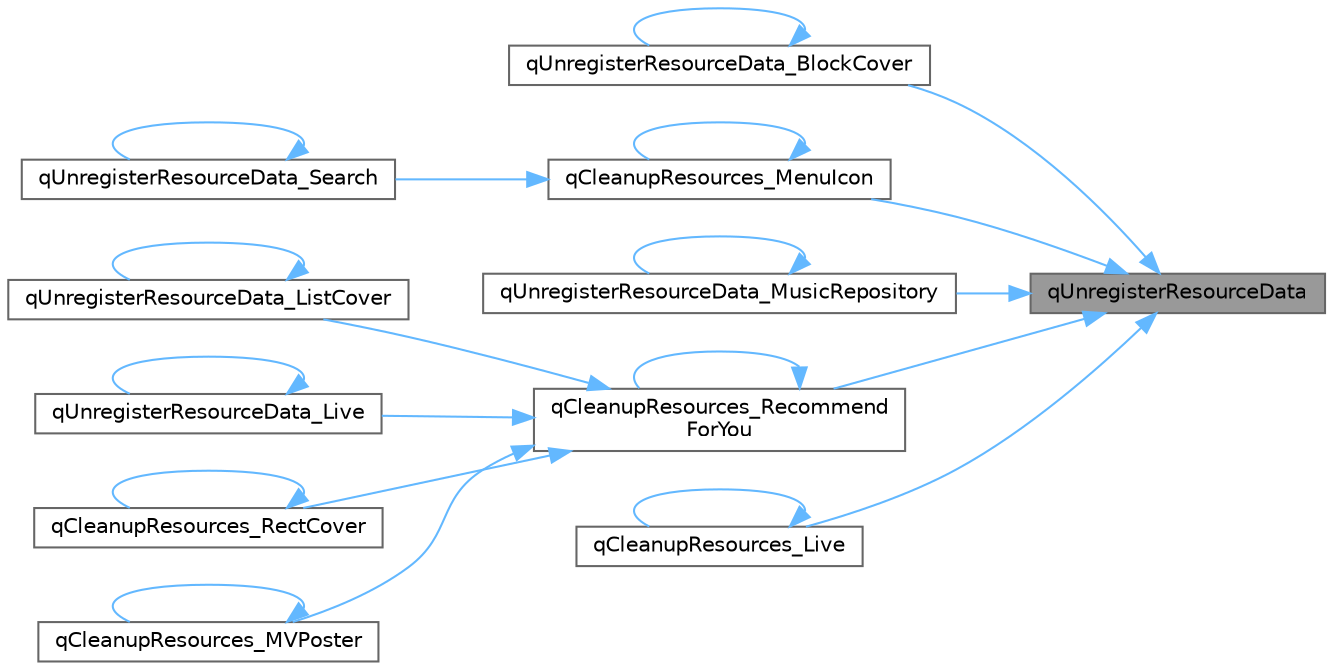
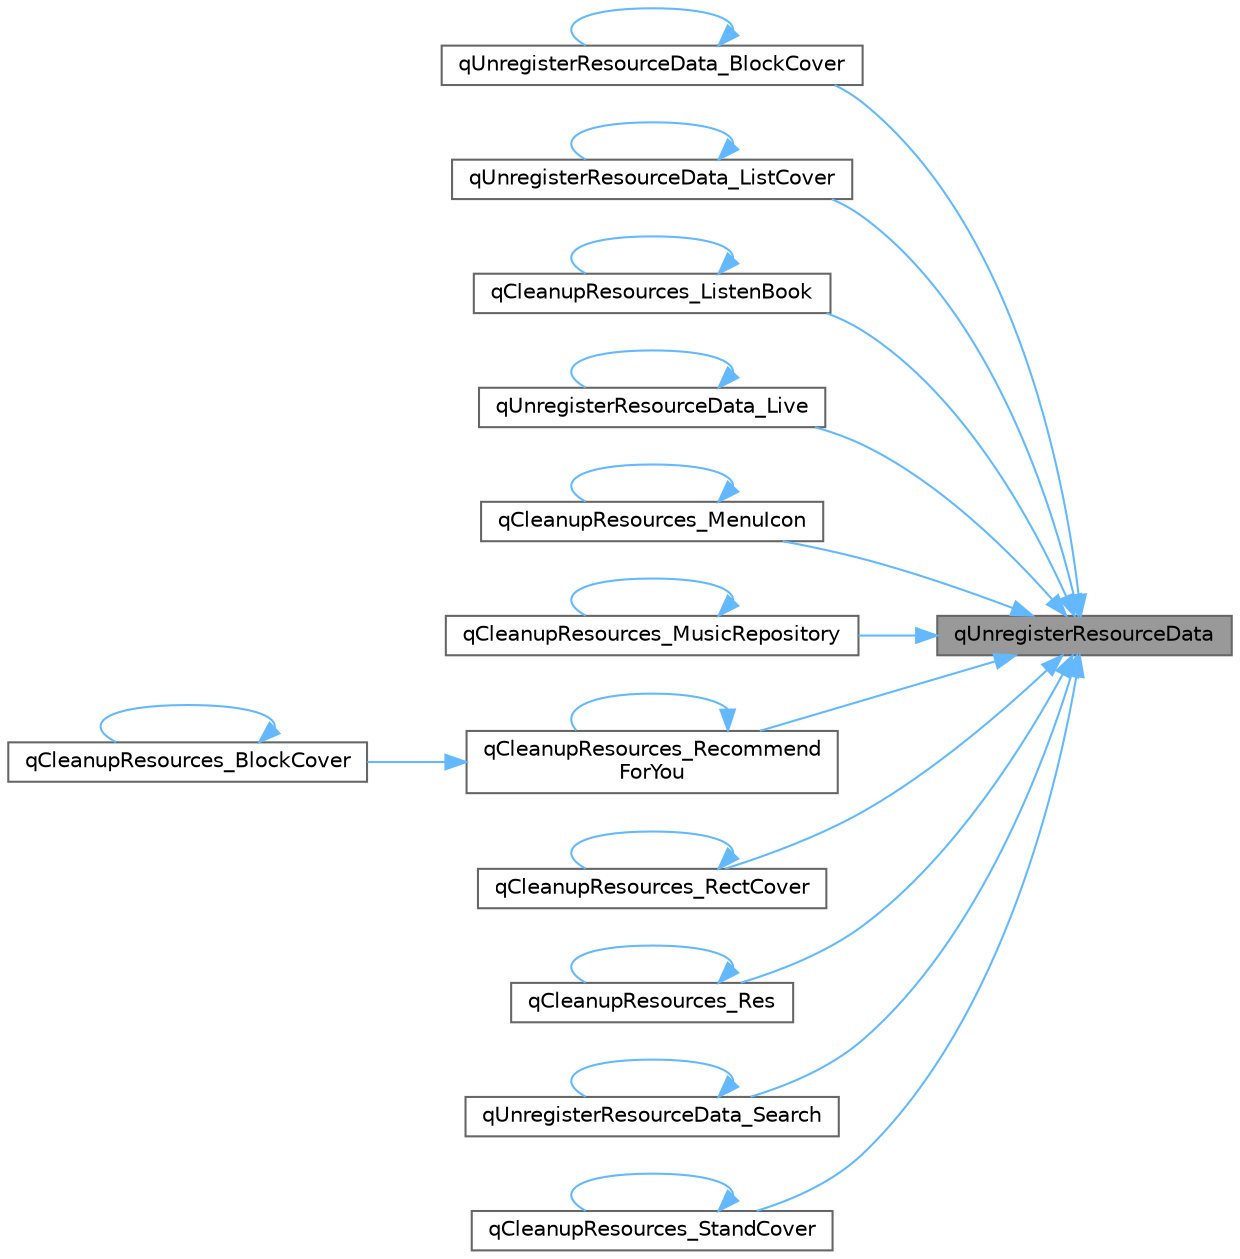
(461, 179) -> (958, 926)
none -> (652, 293)
(720, 293) -> (652, 636)
(457, 348) -> (990, 373)
(447, 417) -> (945, 497)
(427, 482) -> (898, 790)
(720, 546) -> (652, 1003)
(208, 642) -> (188, 762)
none -> (652, 1231)
